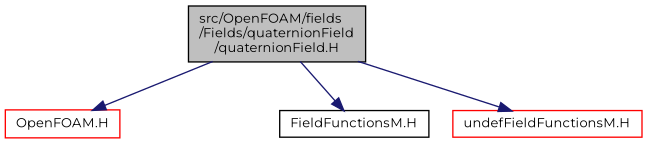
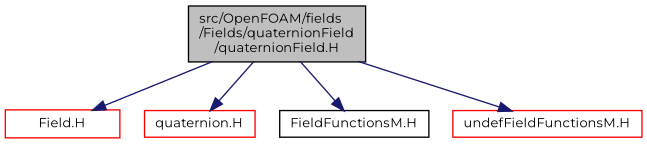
(63, 124) -> (63, 124)
none -> (200, 124)
